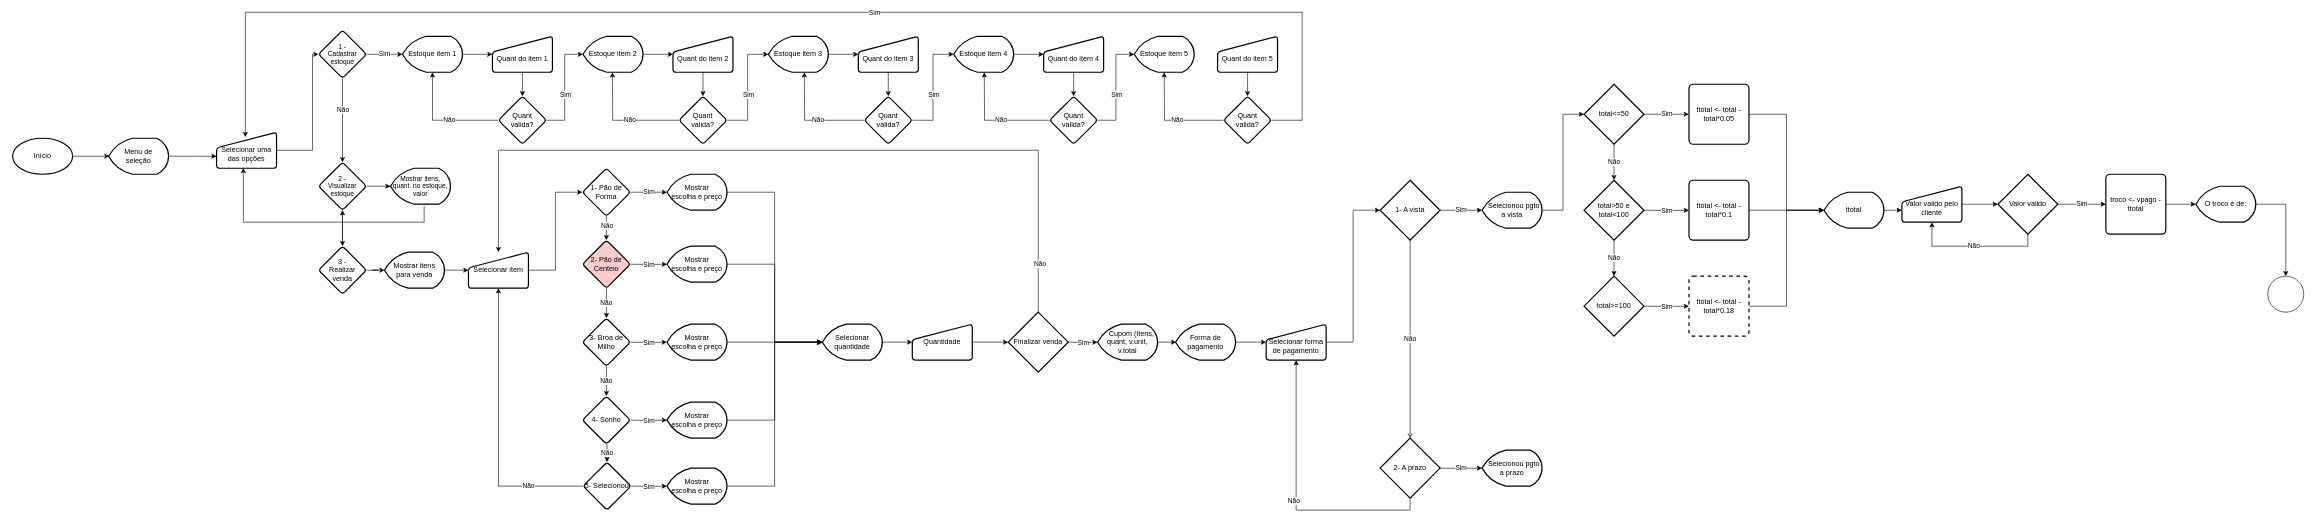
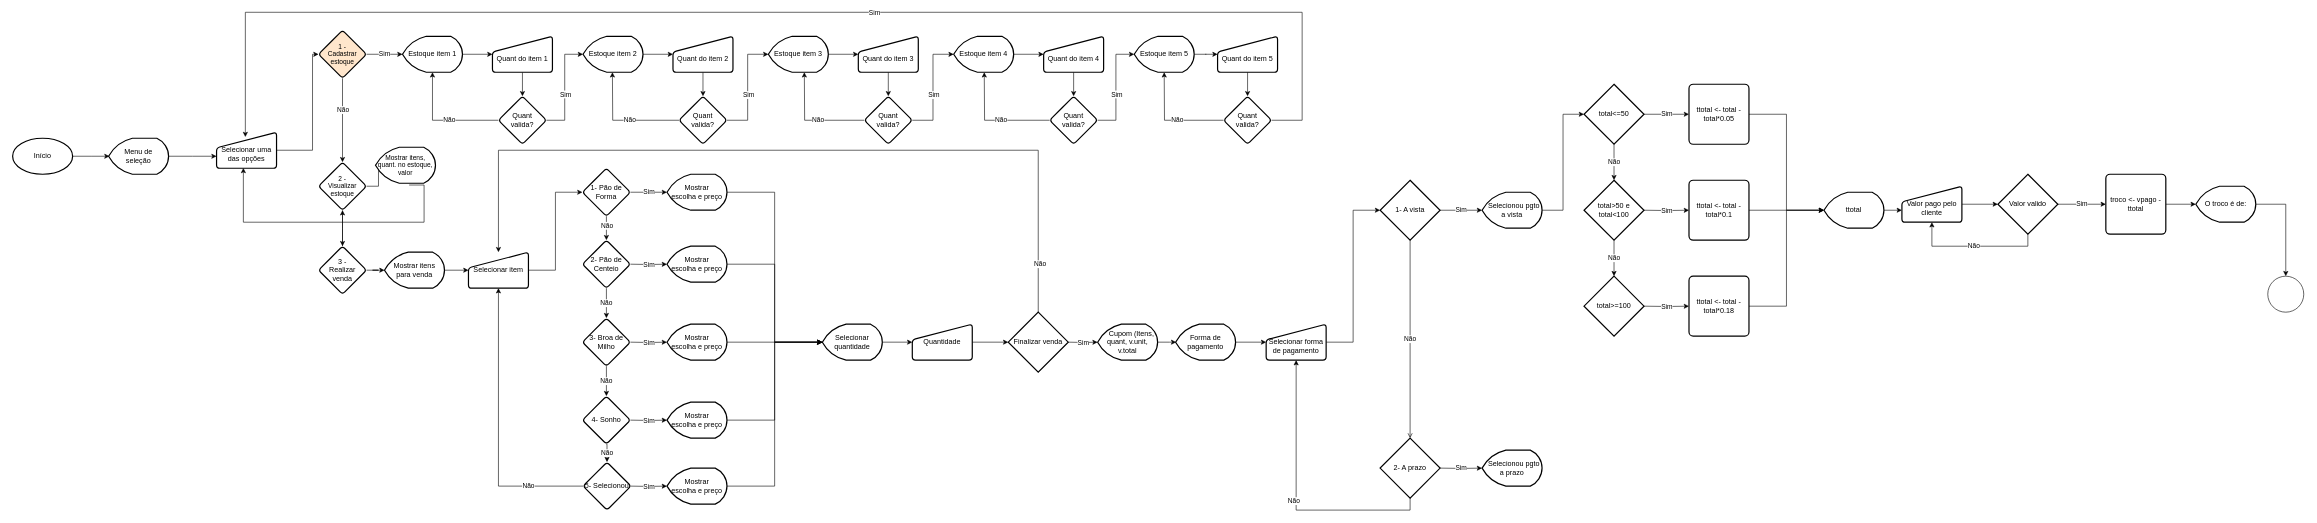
(342, 54) -> (342, 54)
none -> (1208, 54)
(420, 186) -> (405, 165)
(1932, 204) -> (1932, 204)
(606, 264) -> (606, 264)
(1719, 306) -> (1719, 306)
